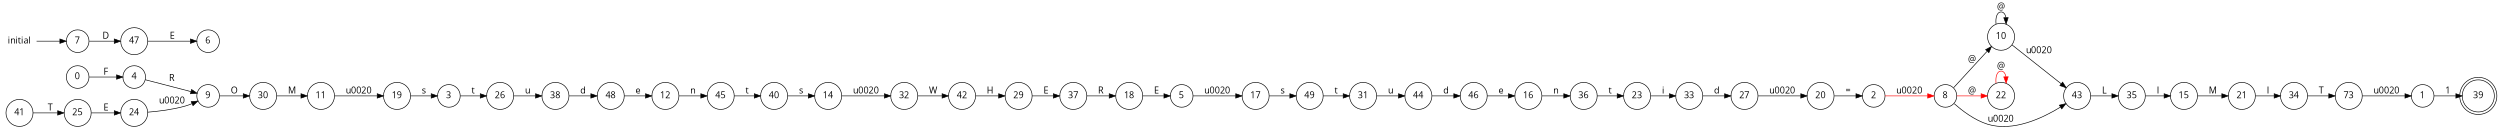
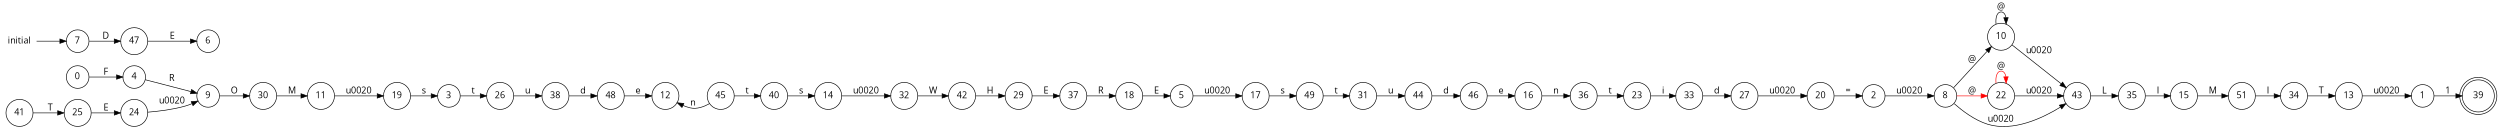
(690, 96) -> (696, 108)
(1906, 96) -> (1906, 96)
none -> (2036, 96)
(2242, 96) -> (2242, 96)
(2349, 96) -> (2349, 96)
